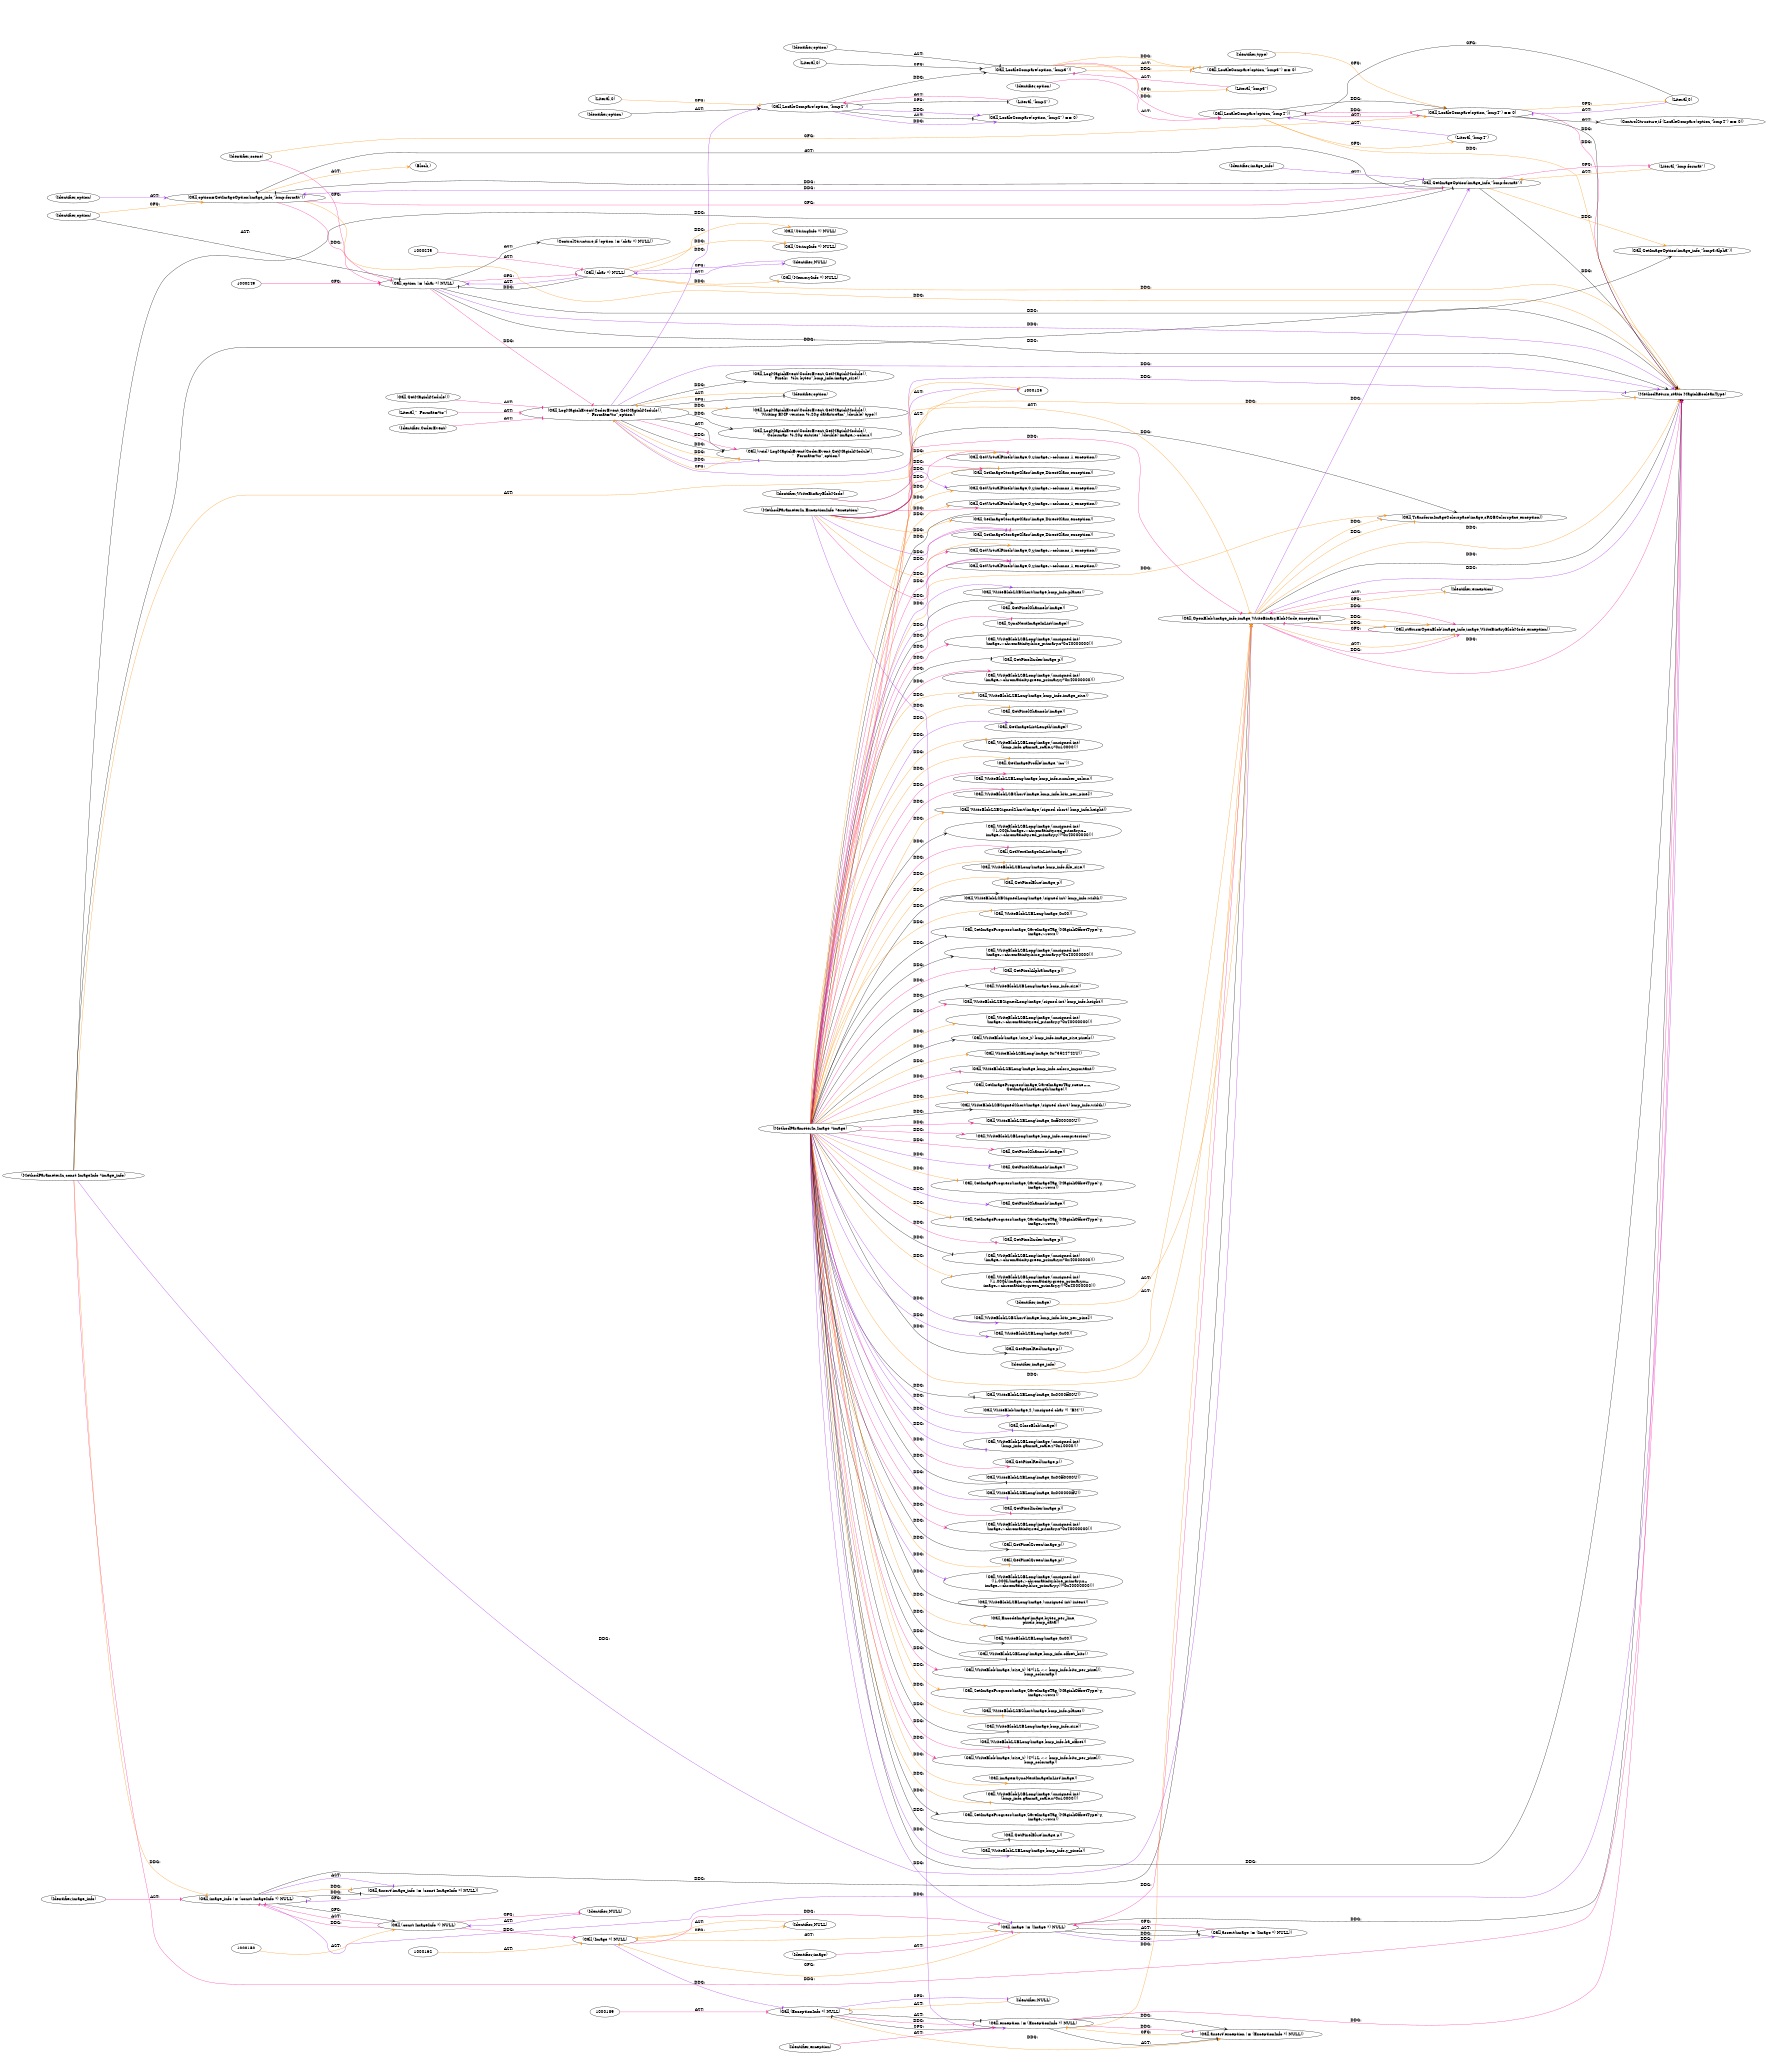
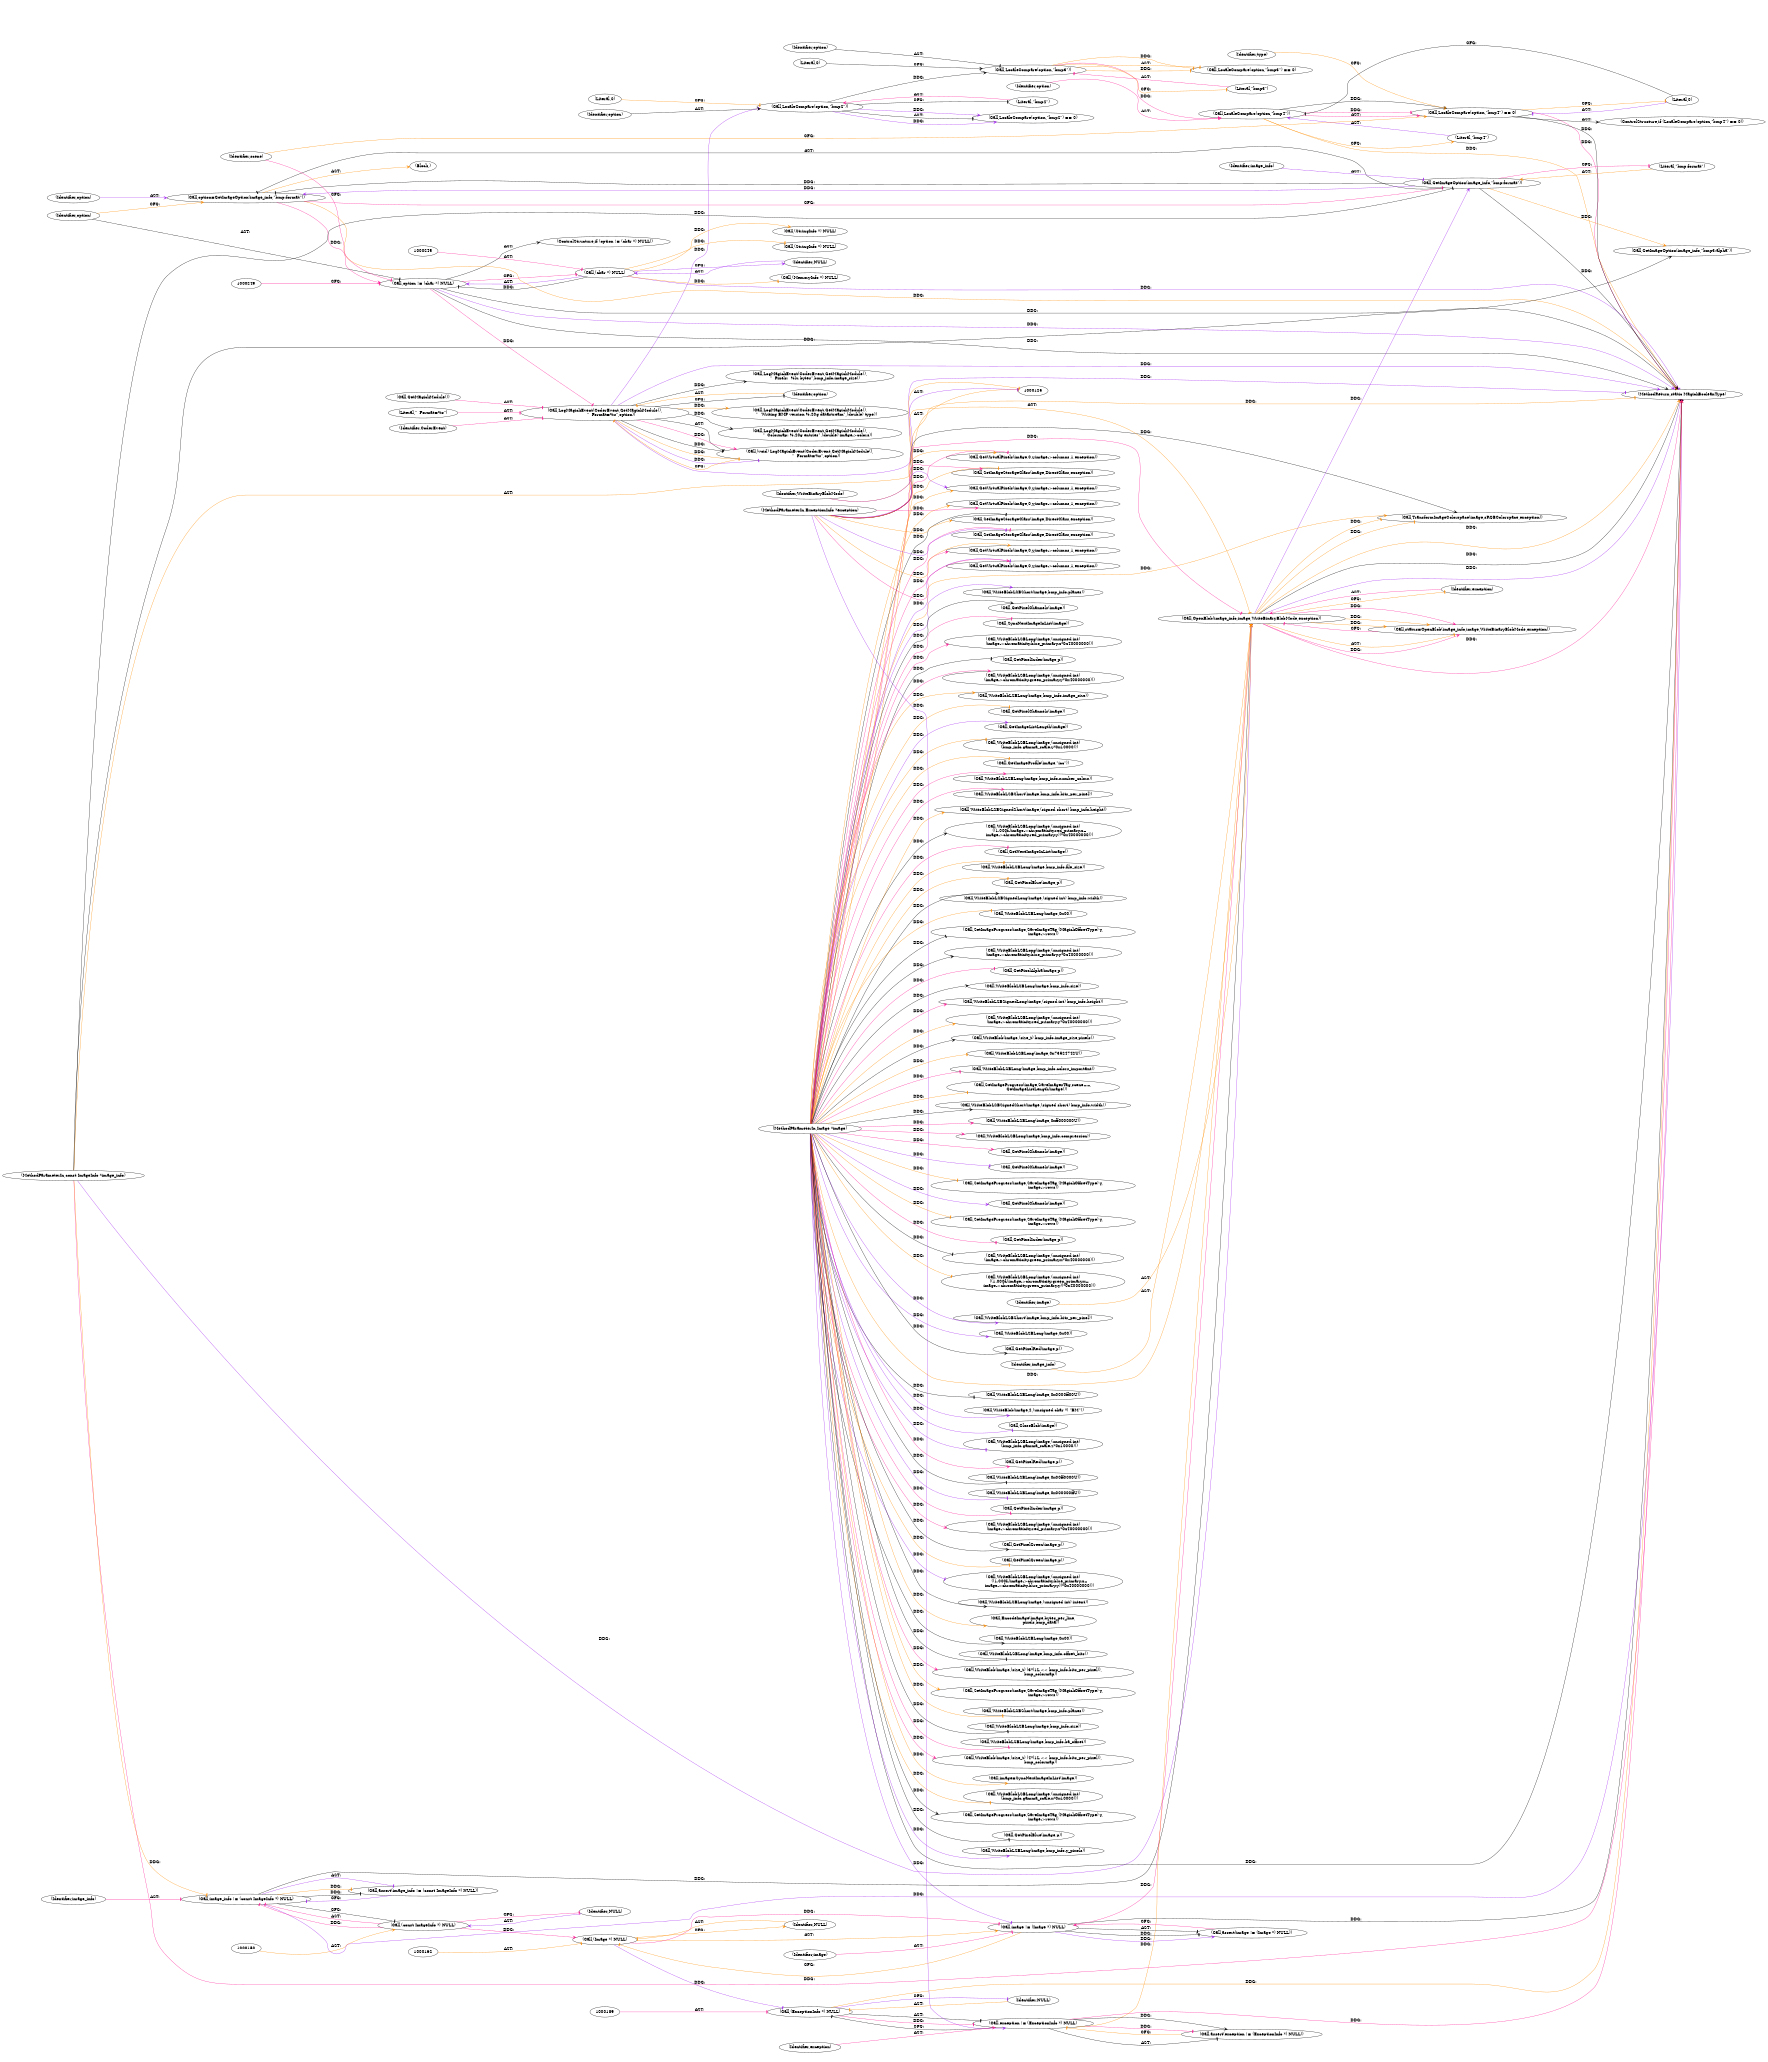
(1174, 290) -> (1174, 290)
(335, 1912) -> (335, 1912)
(1020, 2049) -> (1628, 1749)
